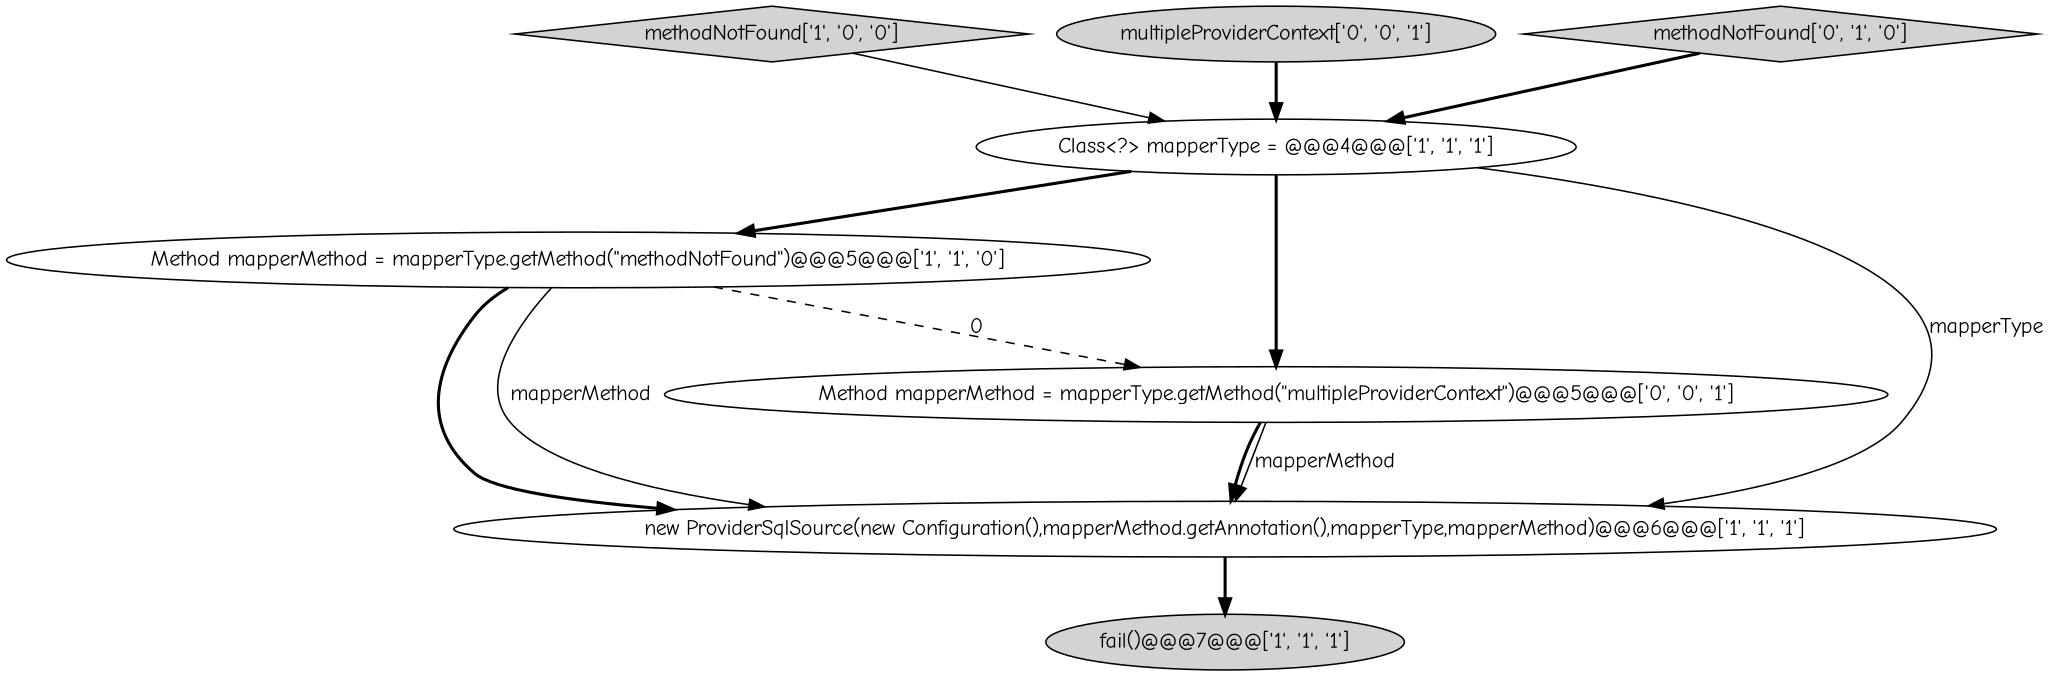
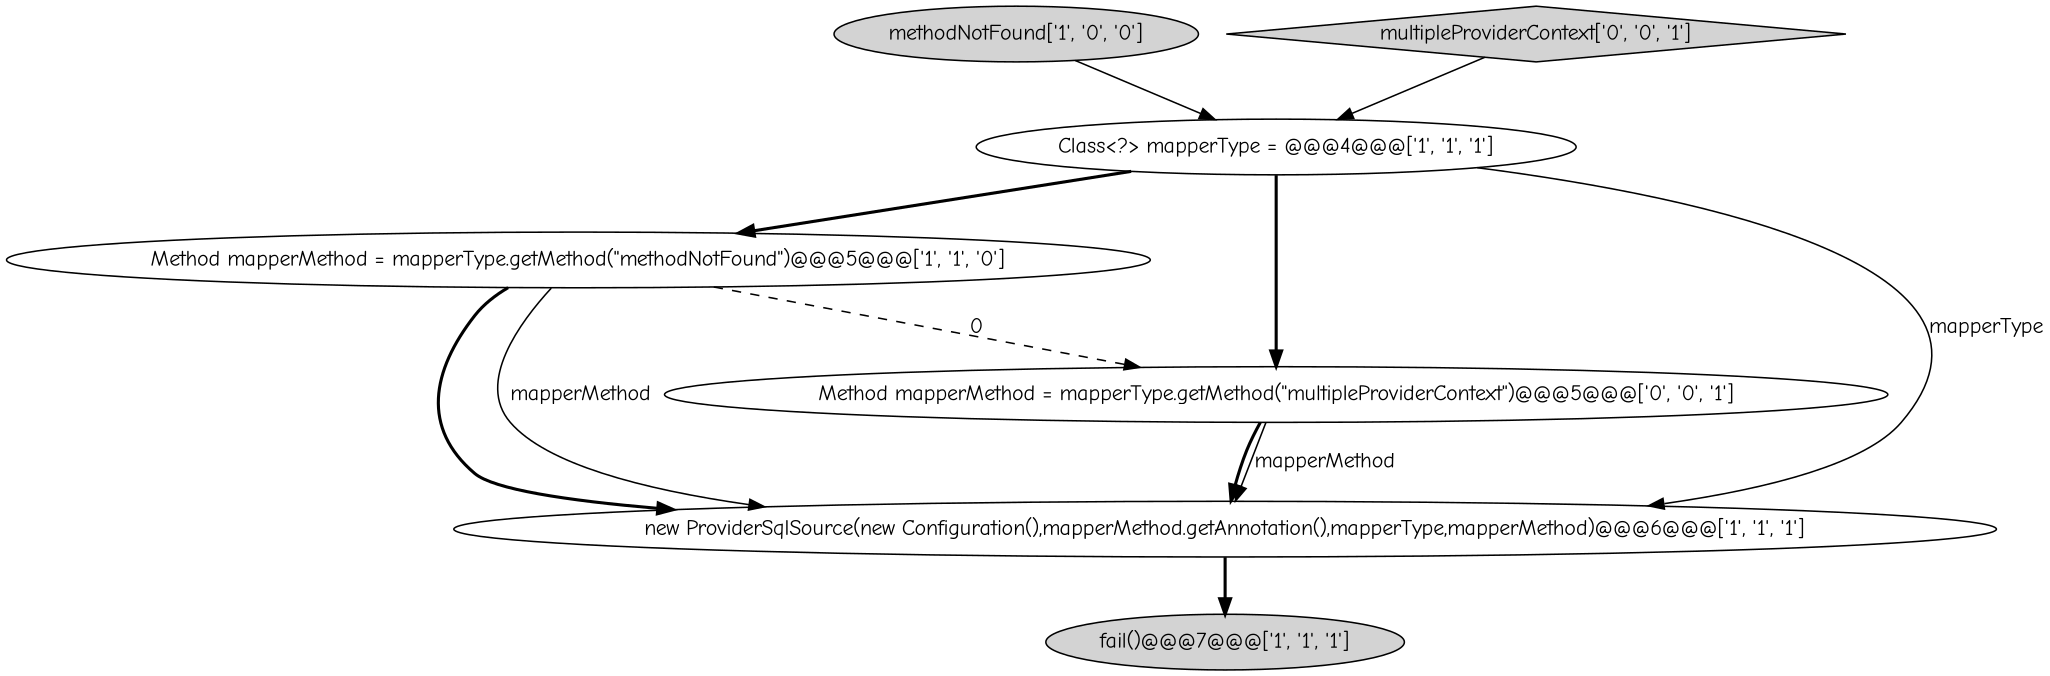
(772, 34) -> (1016, 34)
(1276, 34) -> (1536, 34)
(1781, 34) -> none
(1276, 83) -> (1418, 85)
